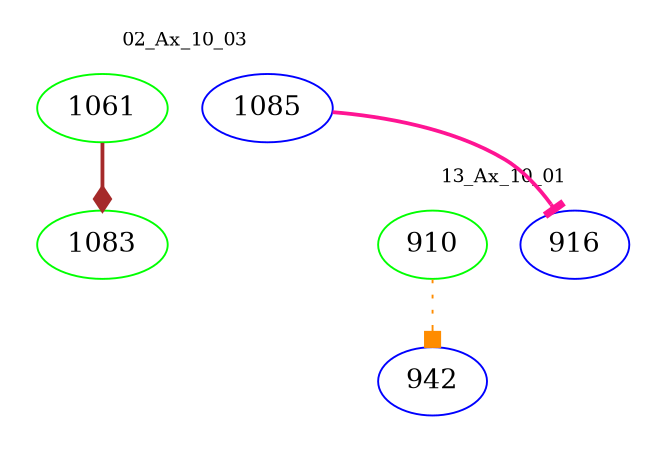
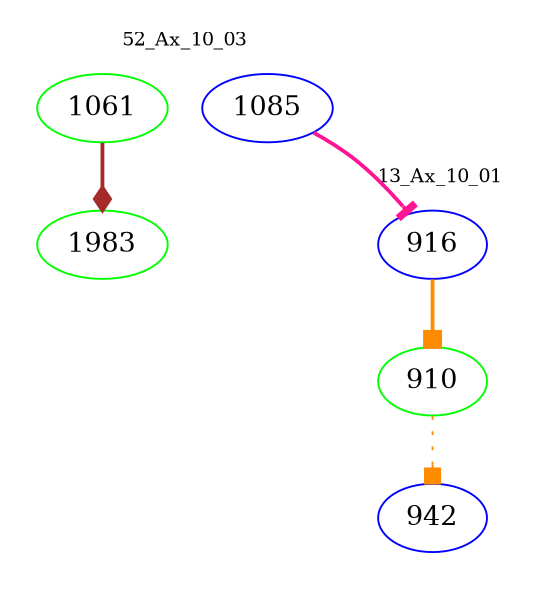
(185, 41) -> (185, 41)
(102, 245) -> (102, 245)
none -> (433, 304)
